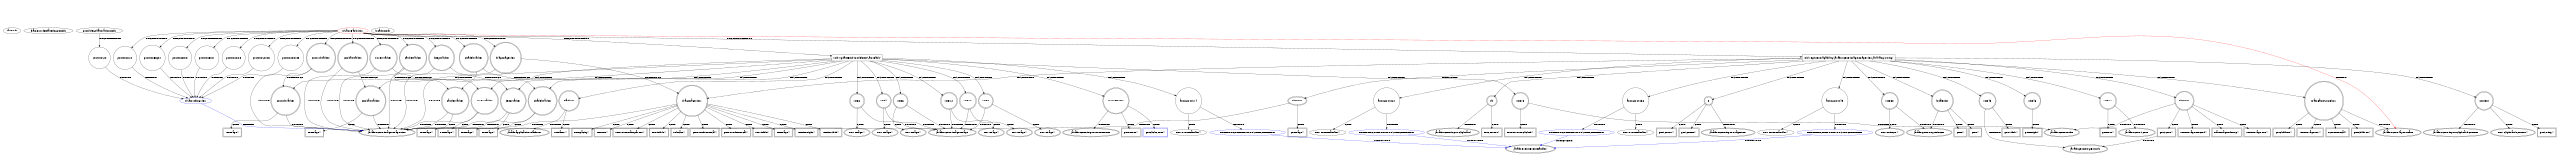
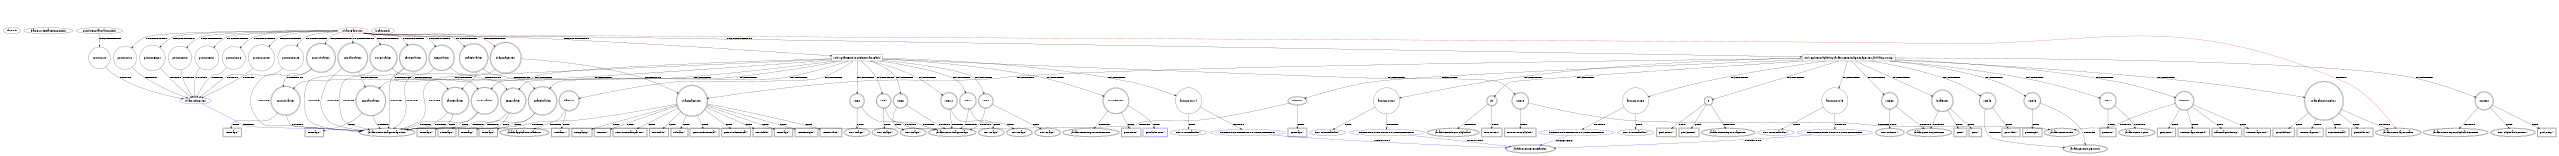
(2131, 142) -> (2069, 117)
